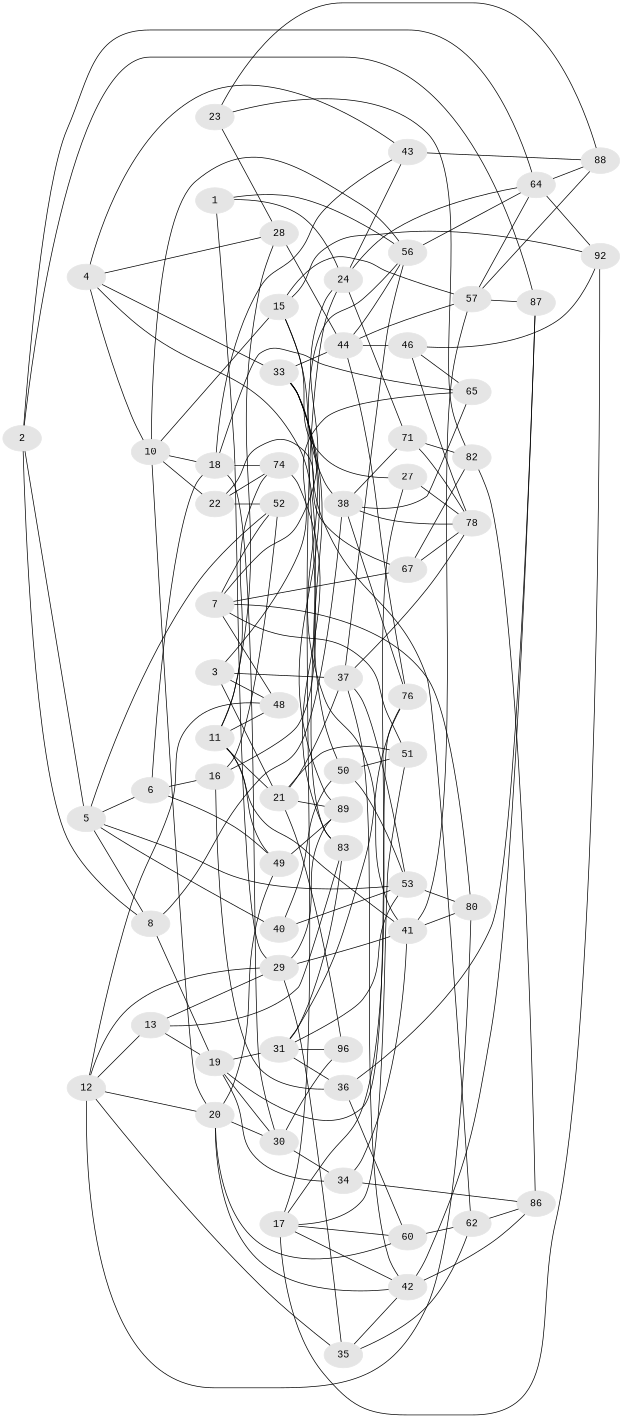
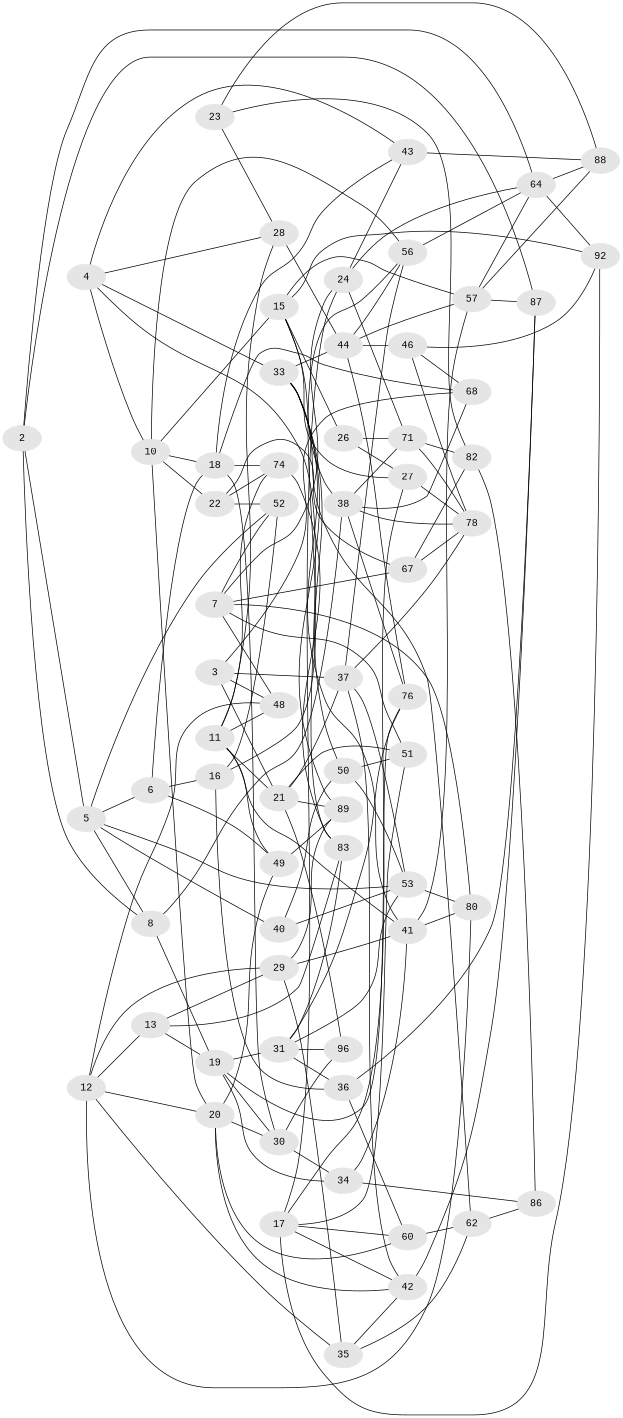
(215, 201) -> none
(472, 392) -> (472, 392)
none -> (343, 438)
(477, 1252) -> none
